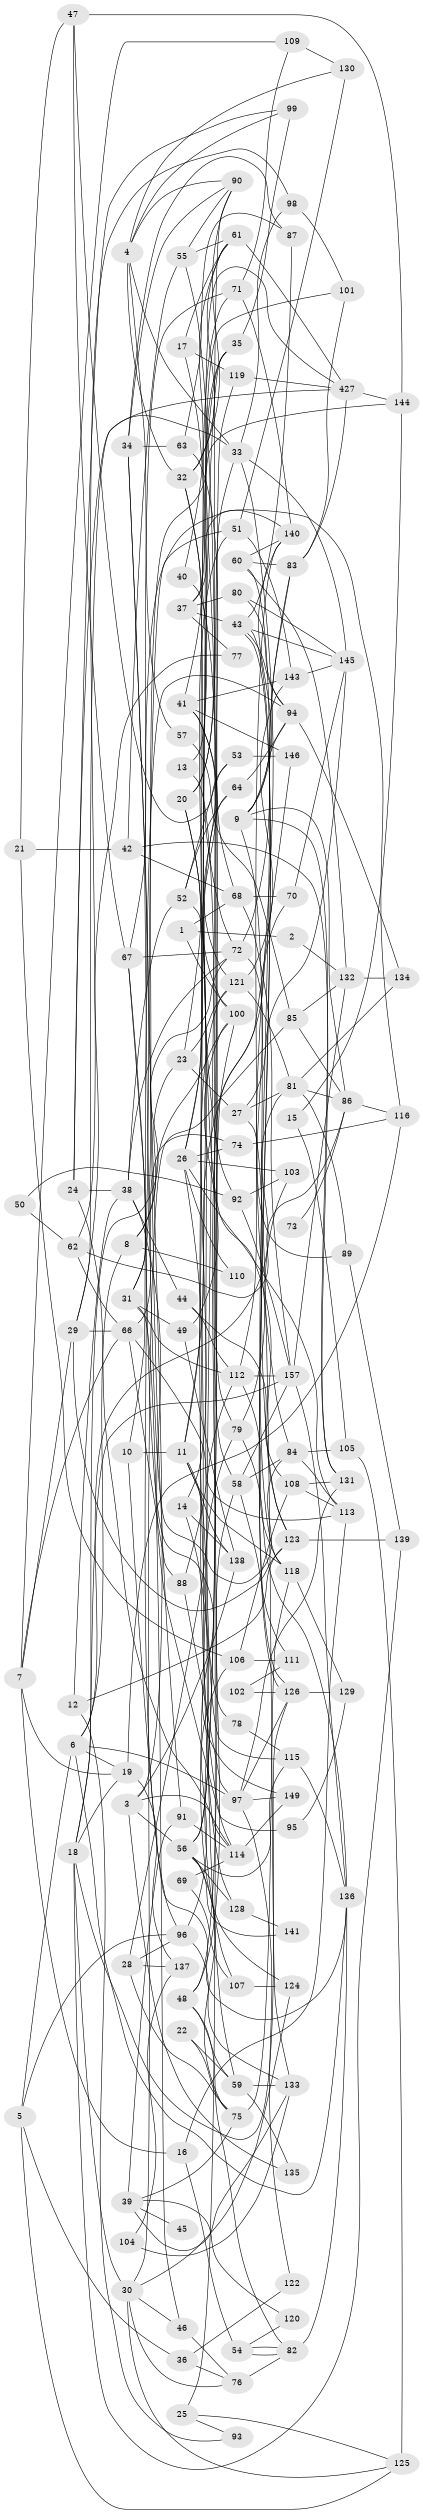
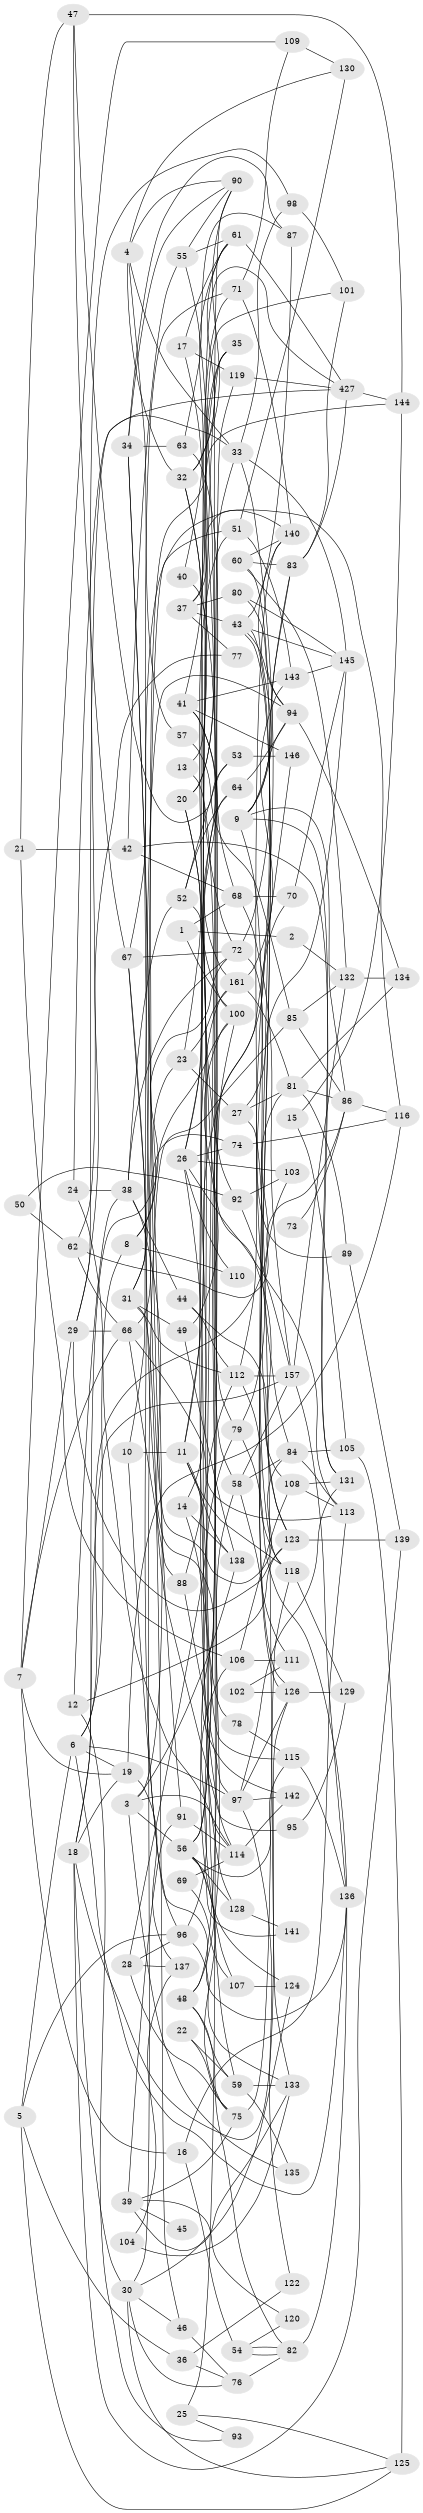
(292, 109) -> none
(237, 983) -> (237, 983)
(292, 1796) -> (292, 1796)
